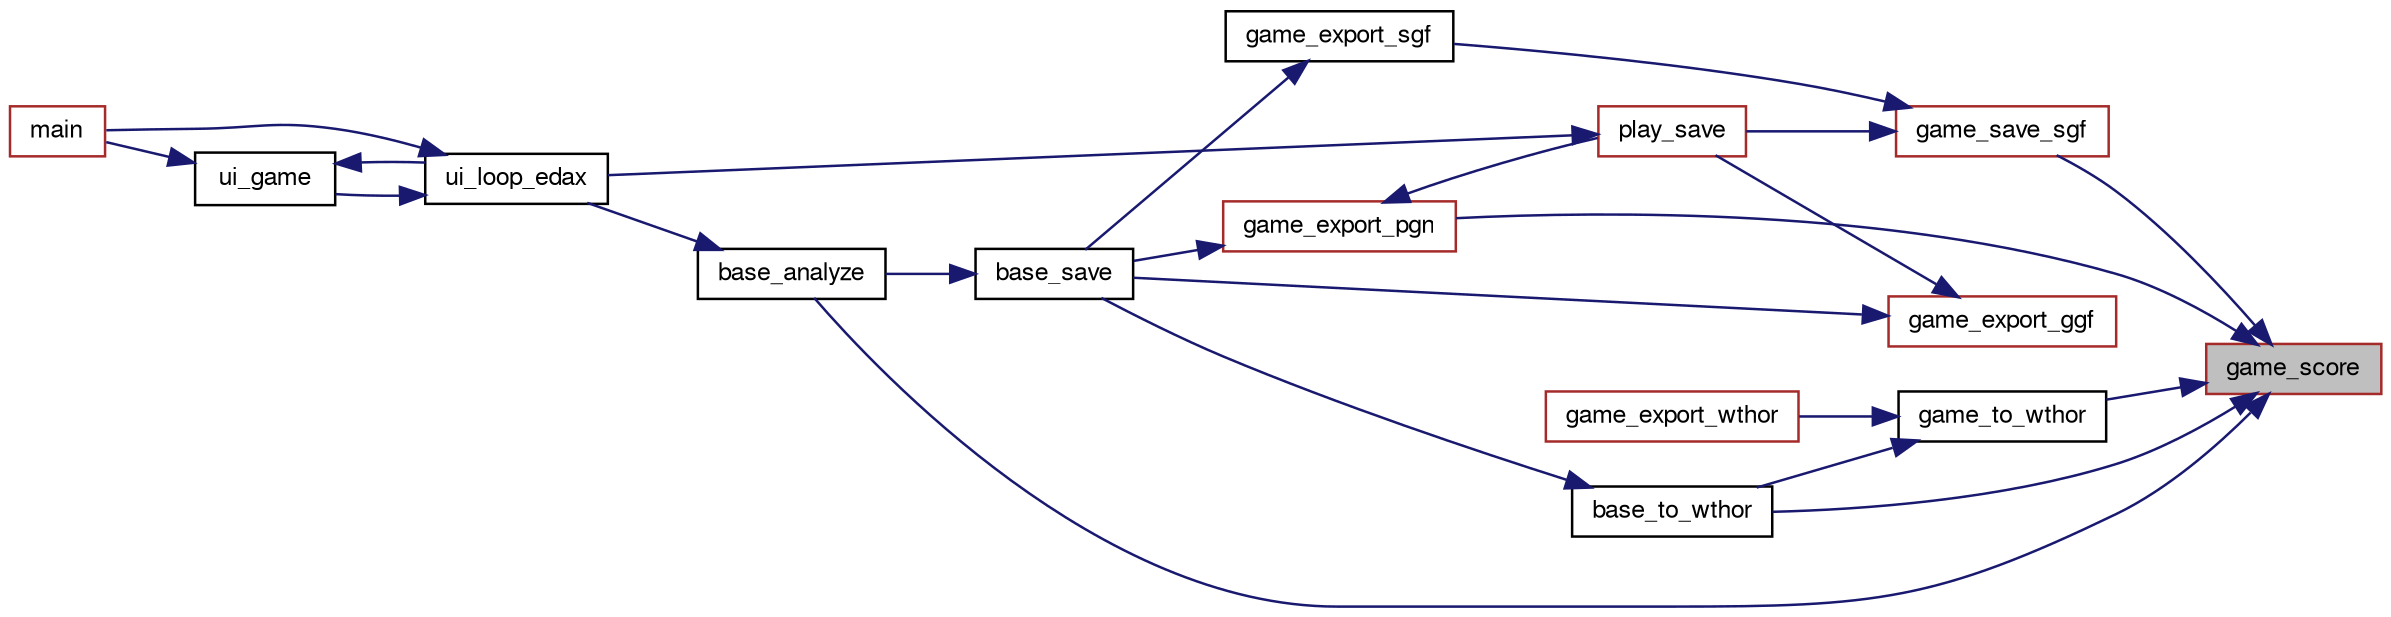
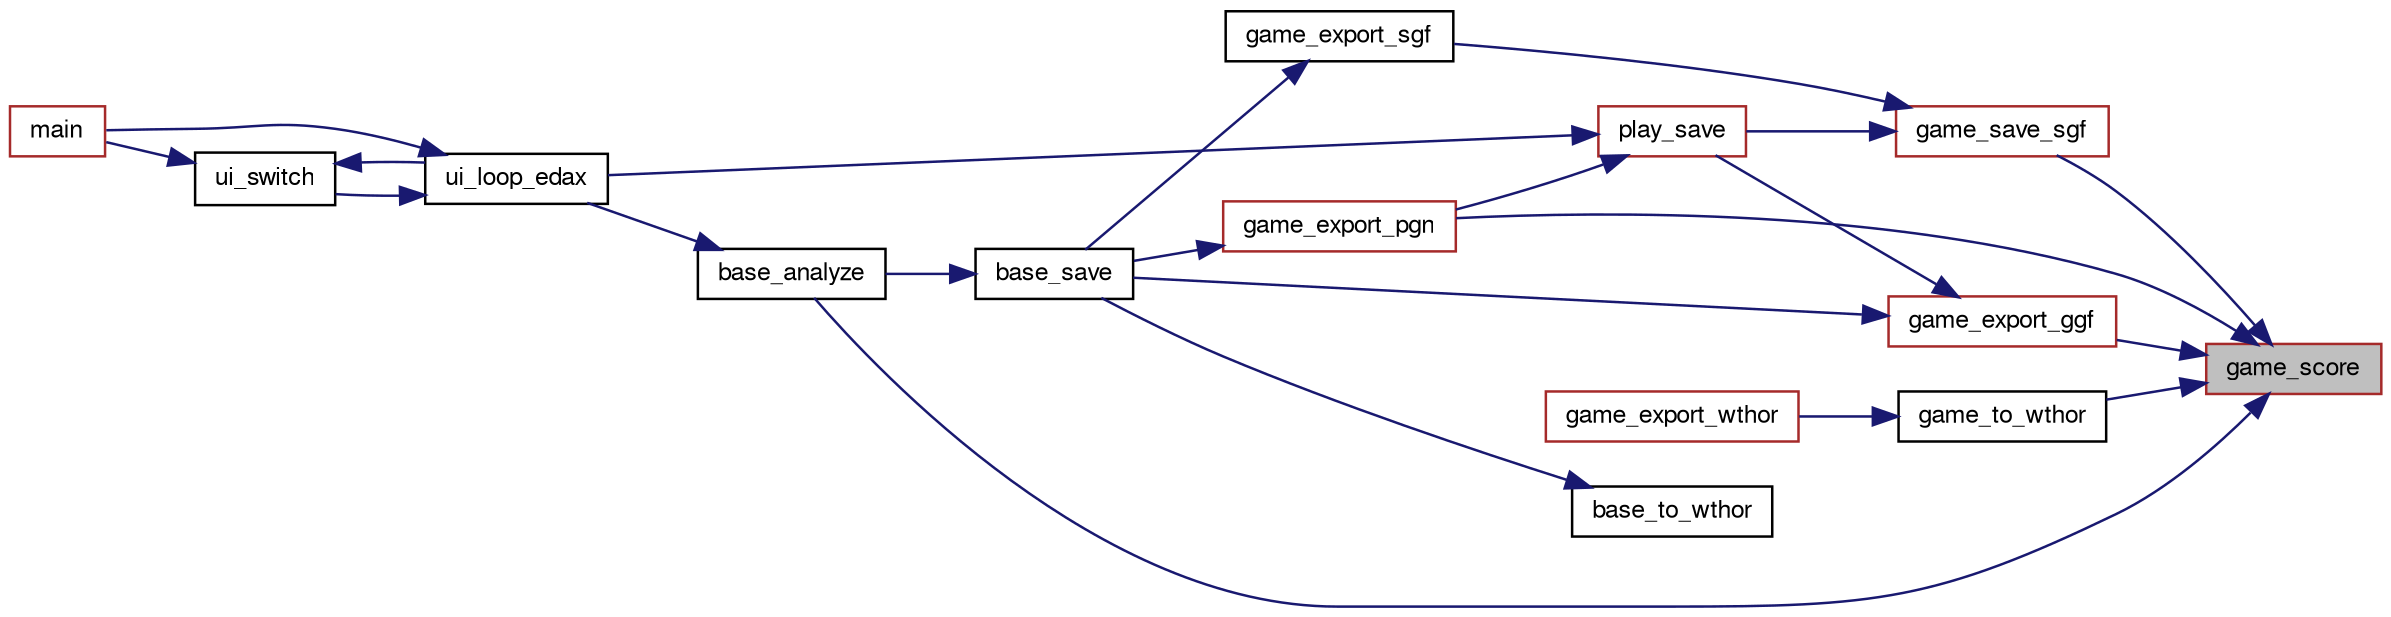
(1502, 163) -> (1530, 189)
(265, 179) -> (265, 179)
(1825, 468) -> none
(2012, 489) -> (2149, 345)
